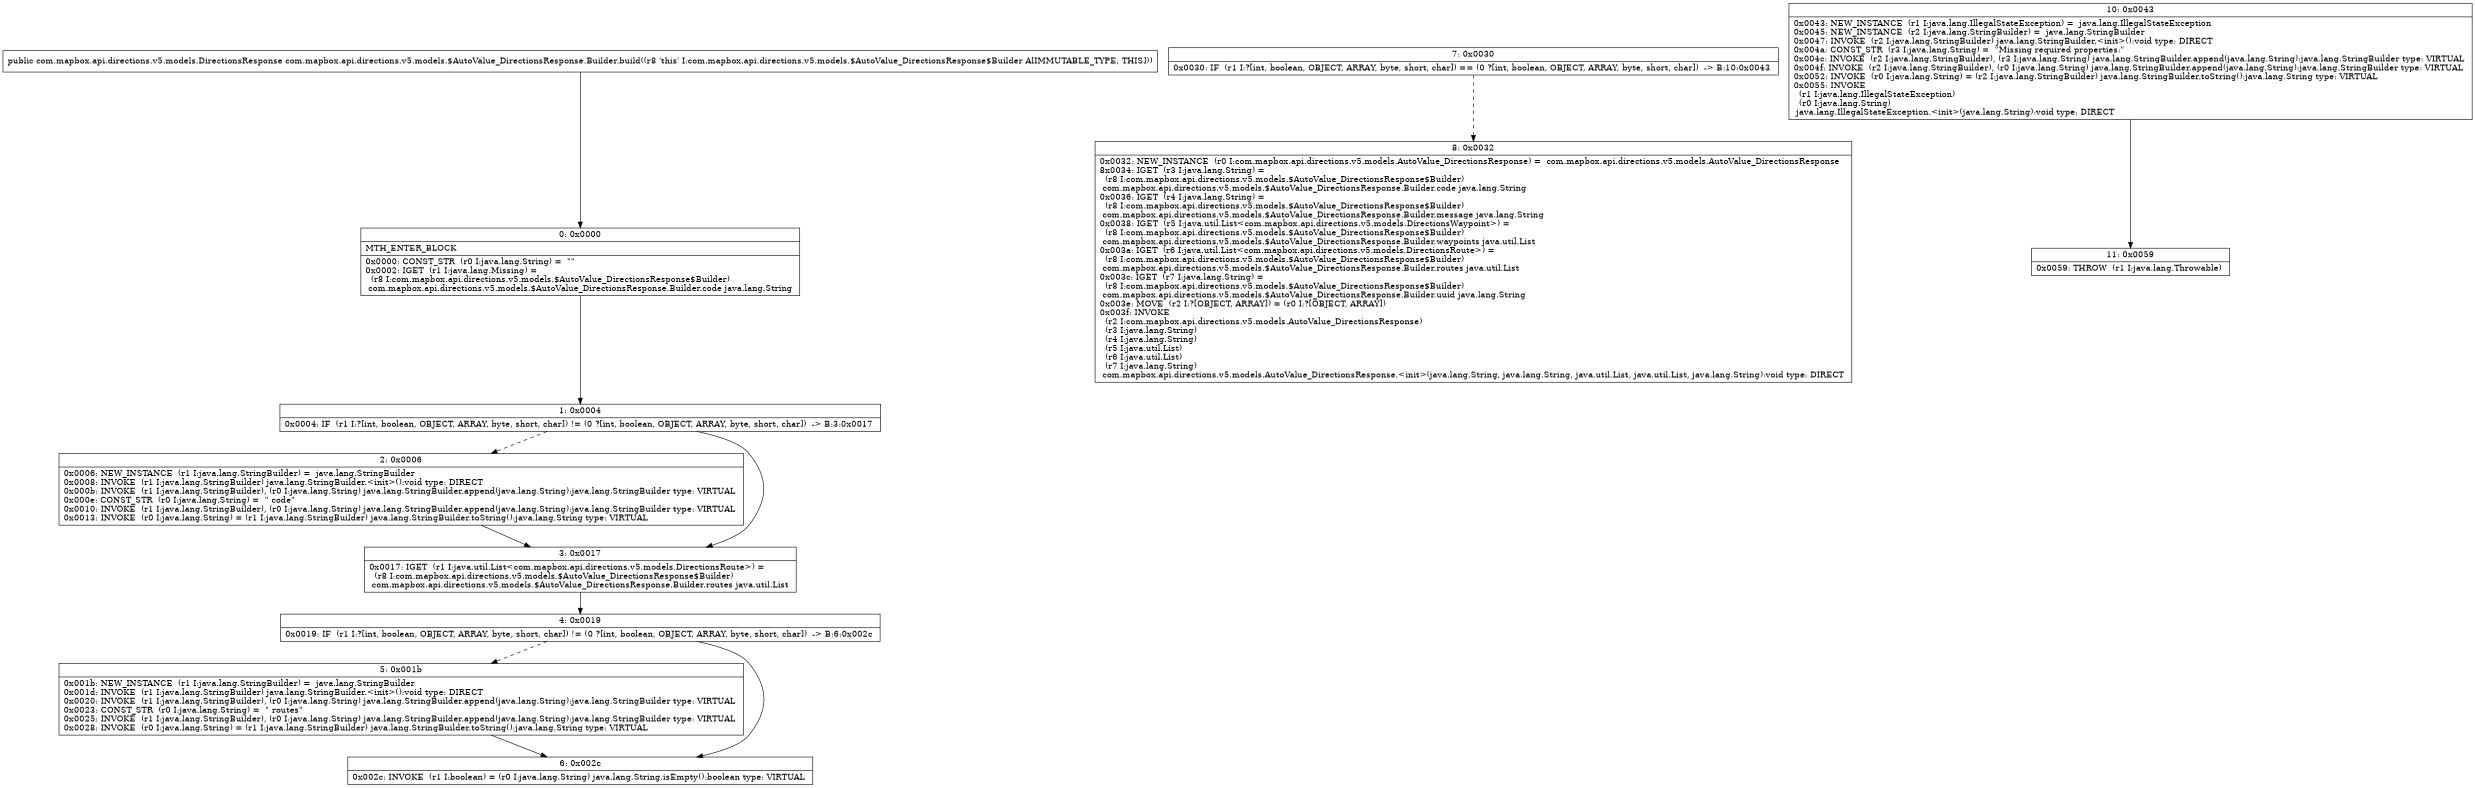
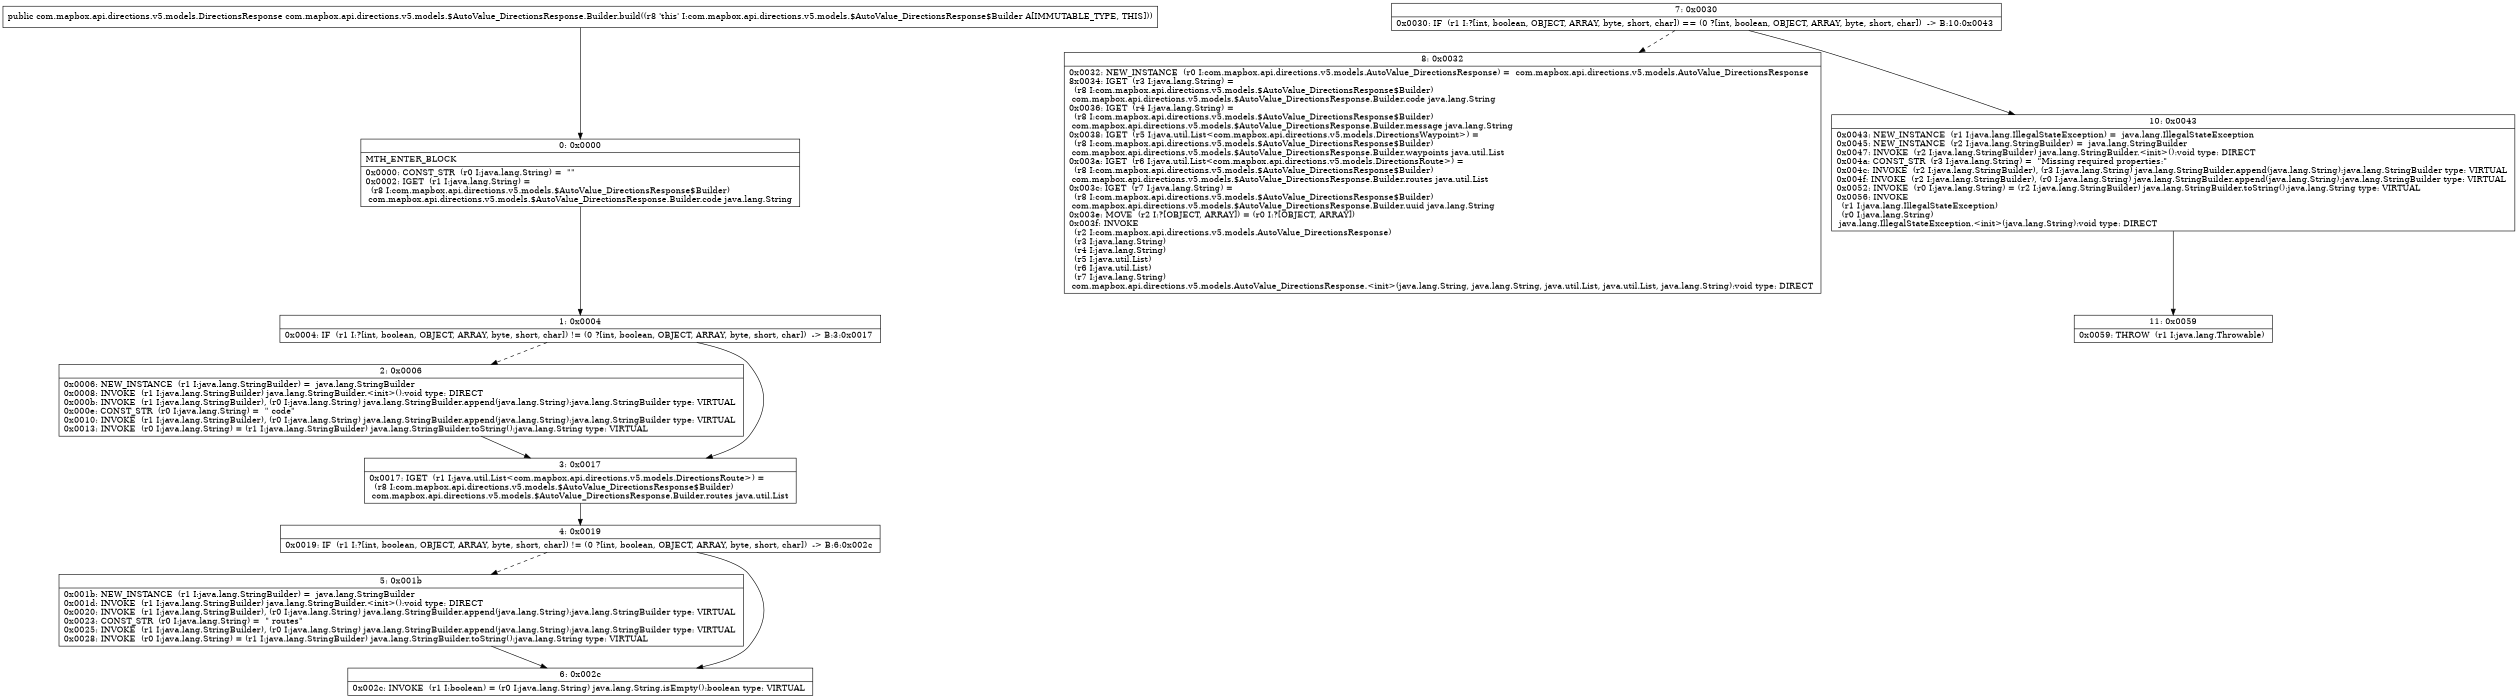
none -> (1880, 69)
(1833, 86) -> (1875, 197)
(453, 271) -> (450, 182)
